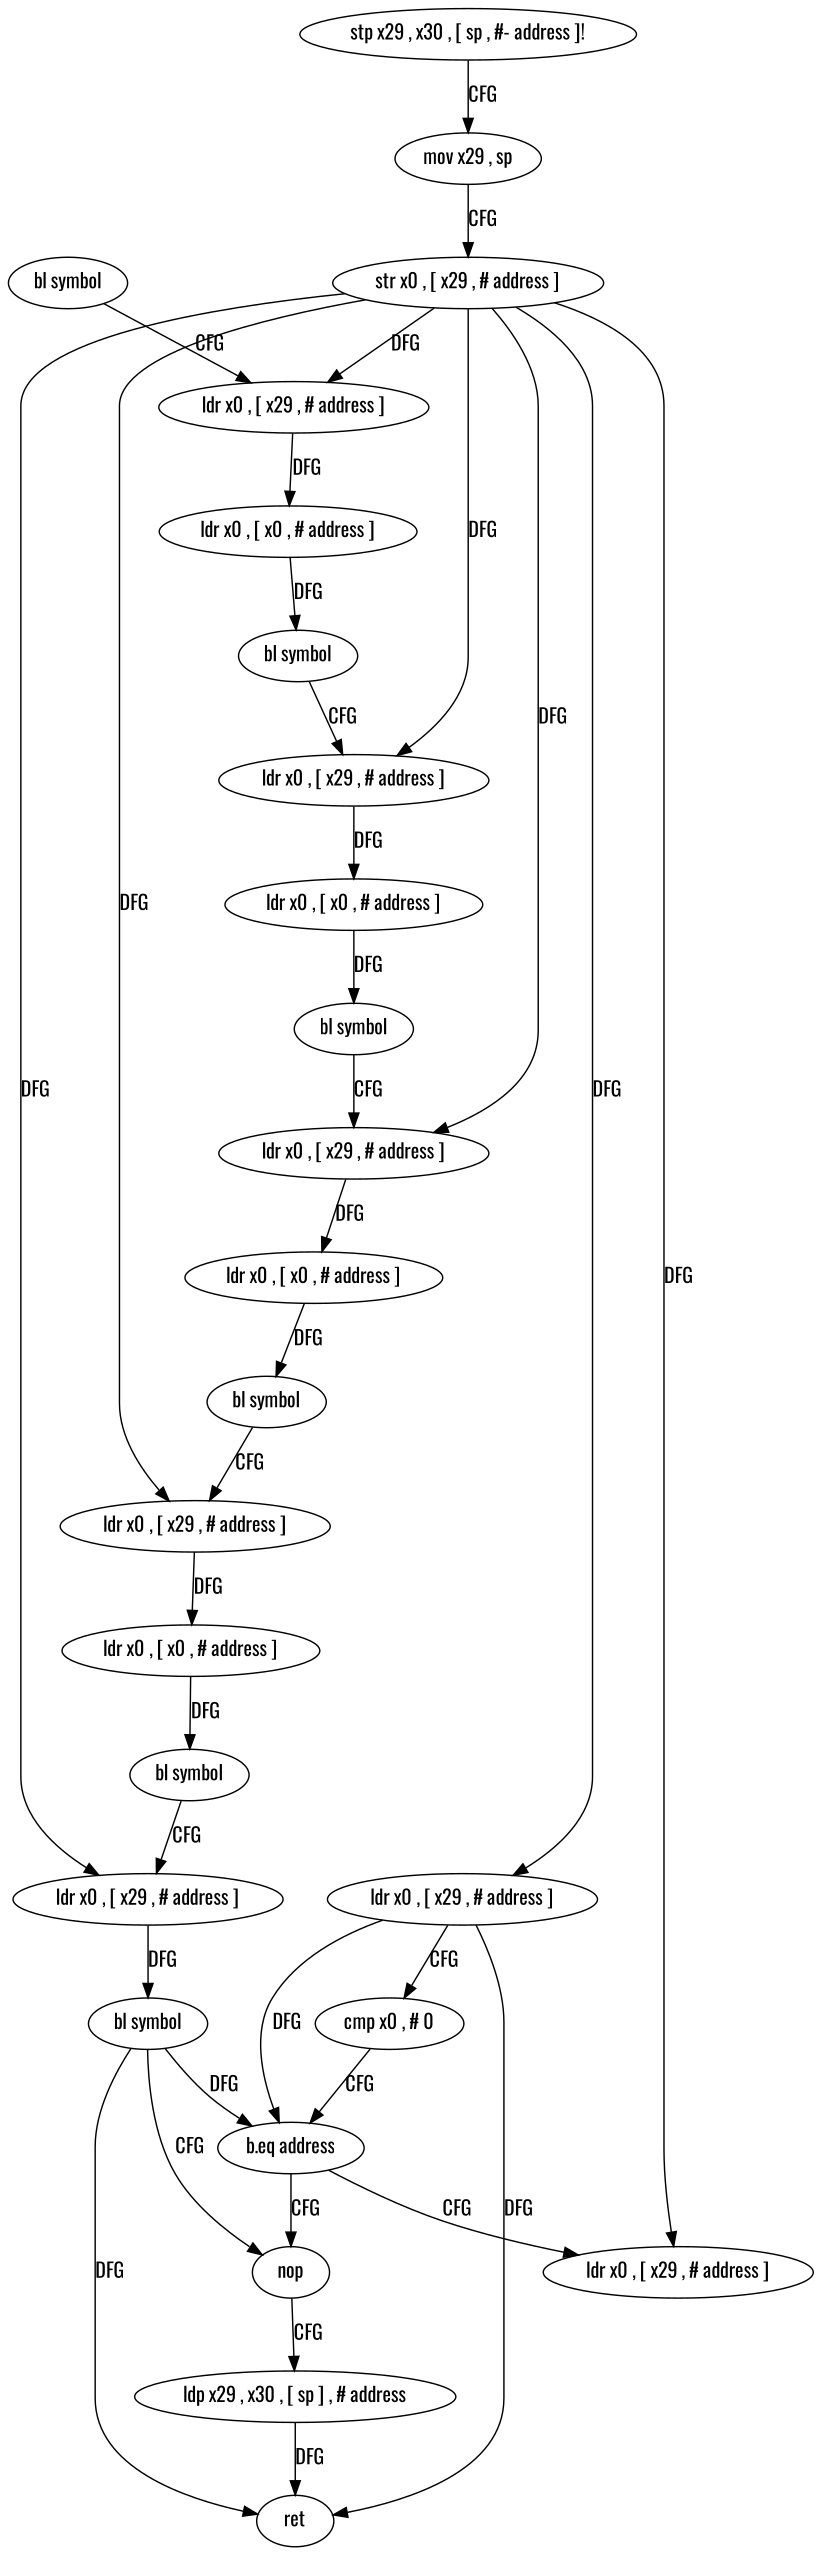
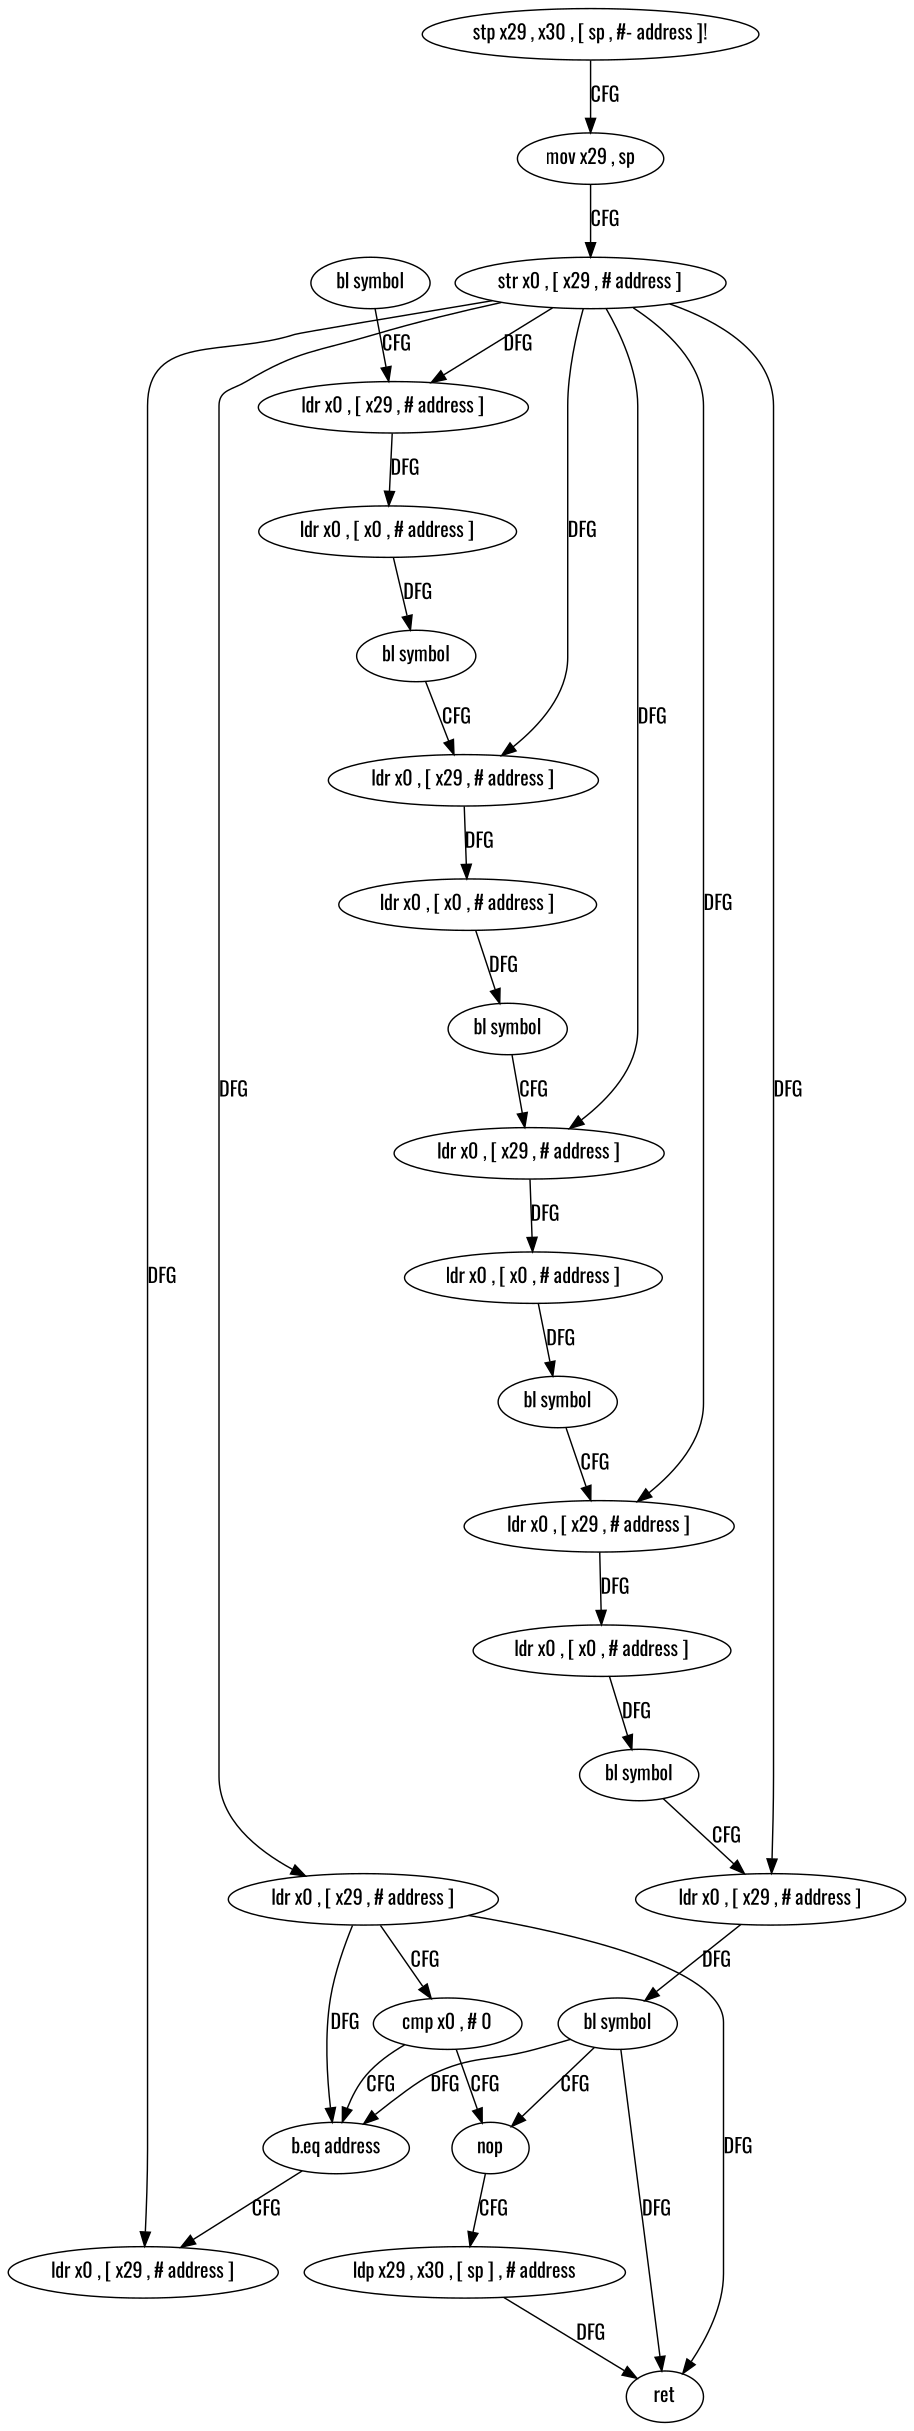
(291, 2203) -> (467, 2079)
